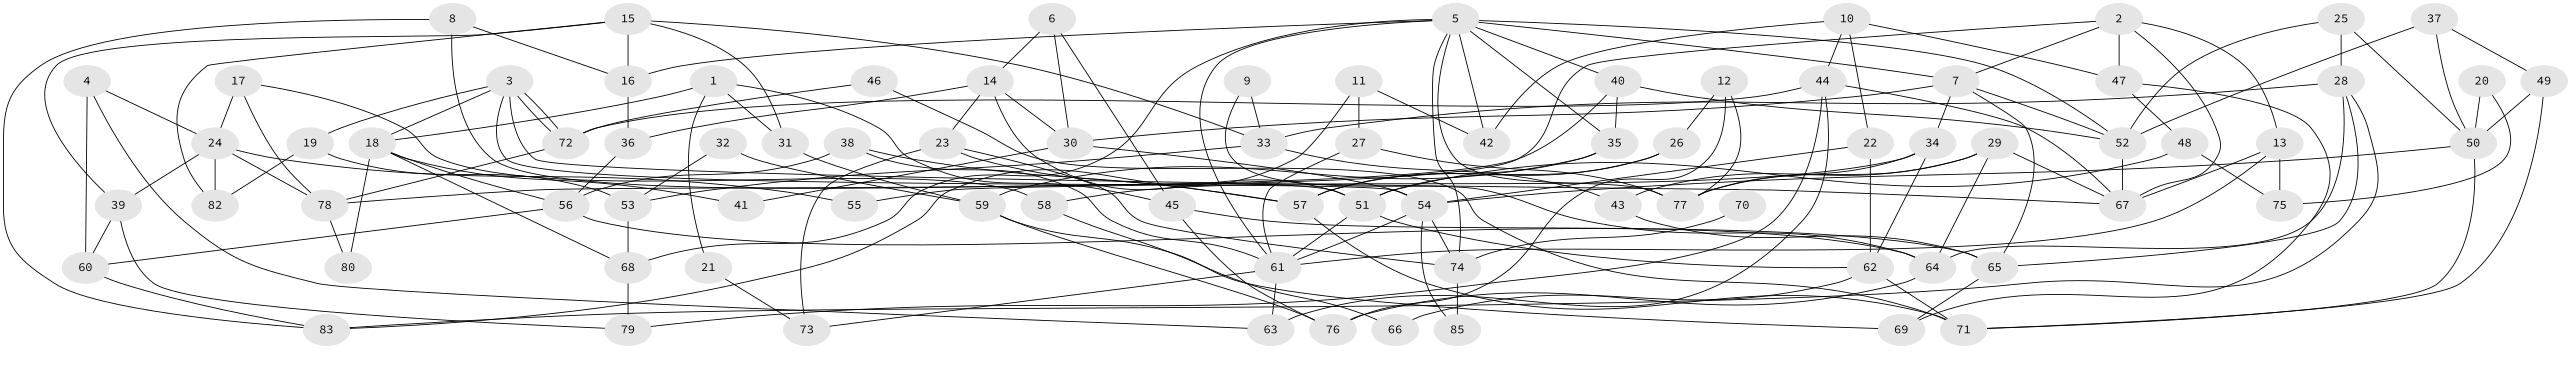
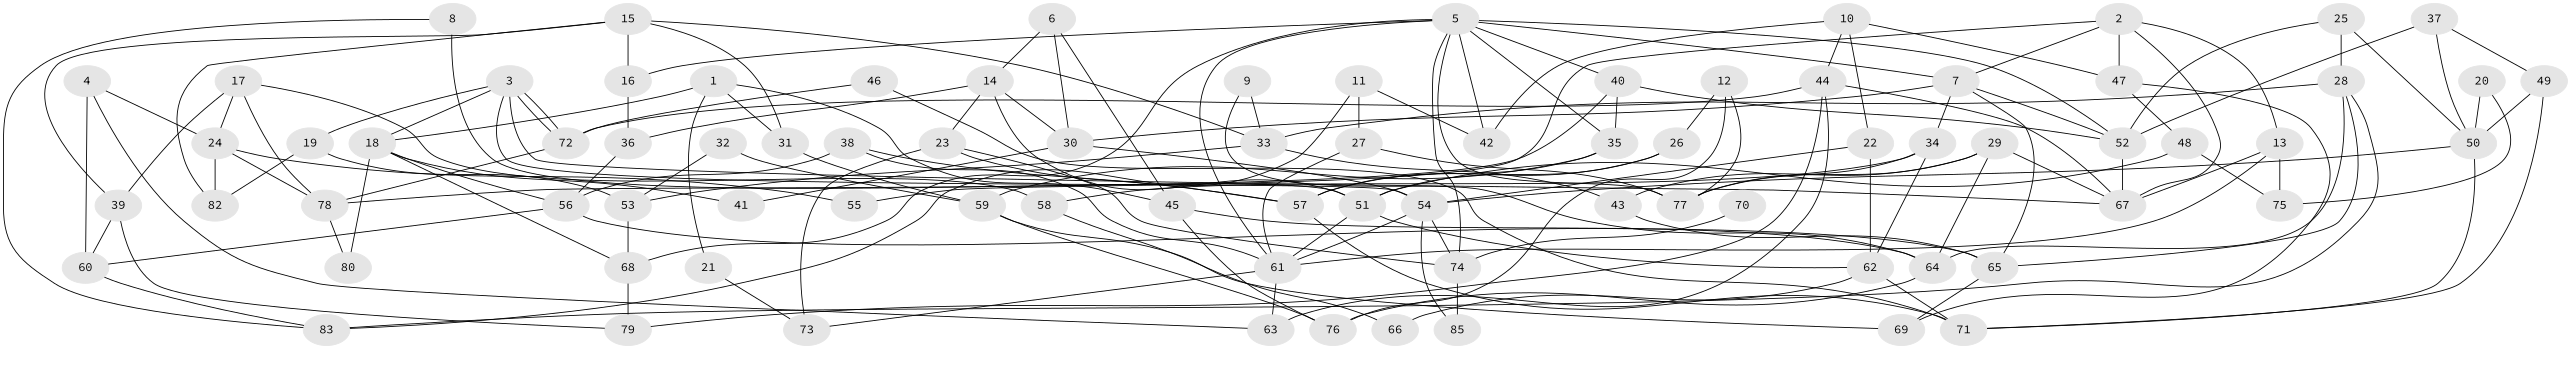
(540, 50) -> none
(167, 174) -> (173, 139)
